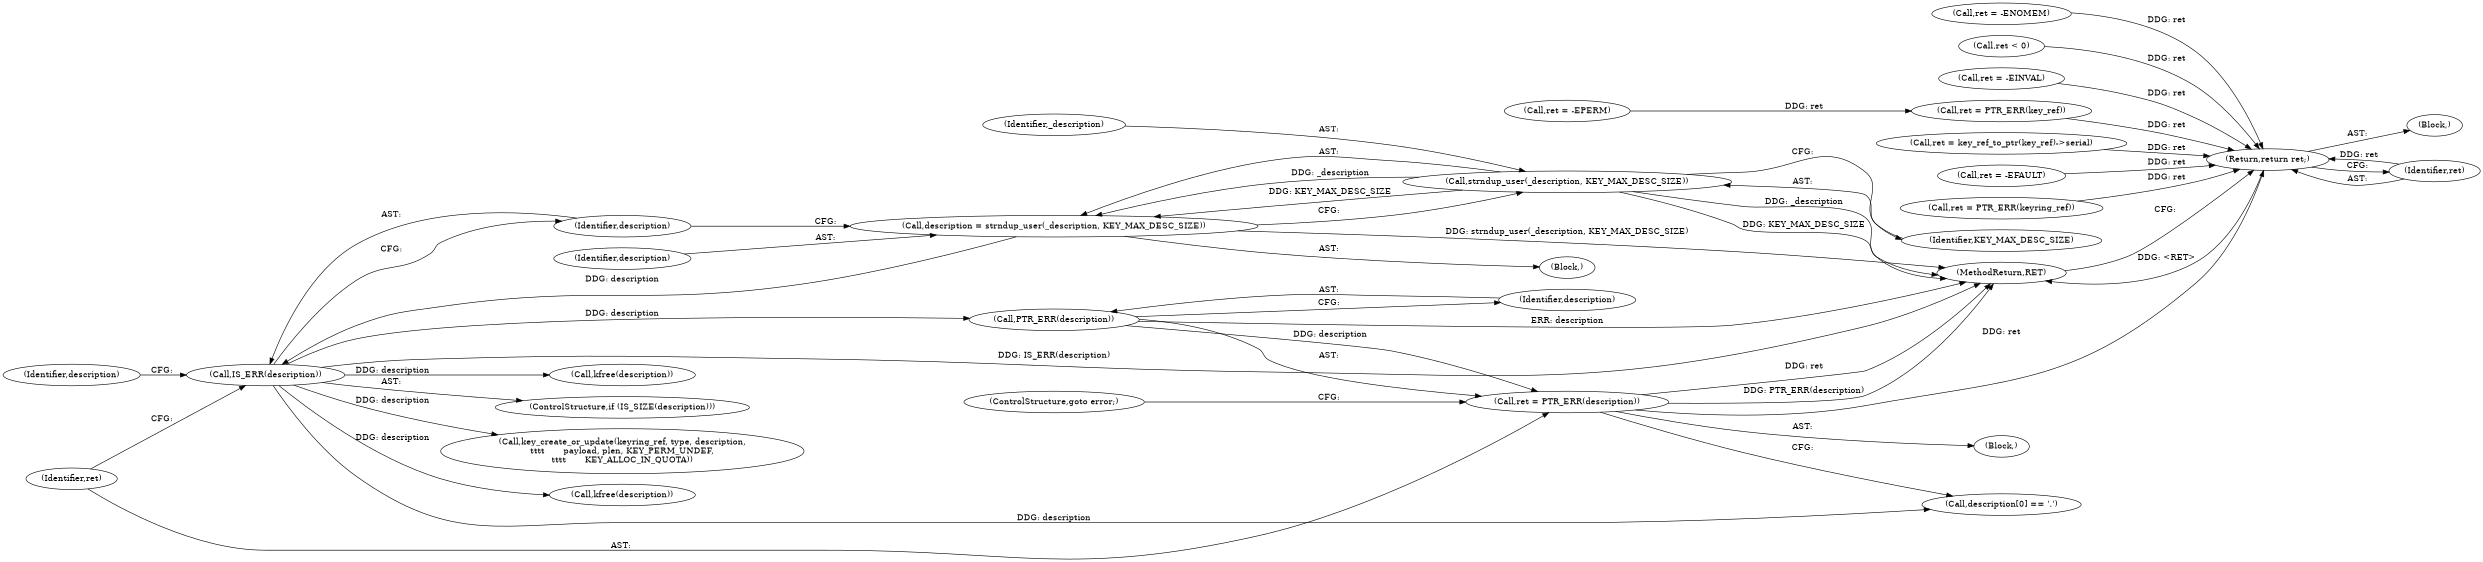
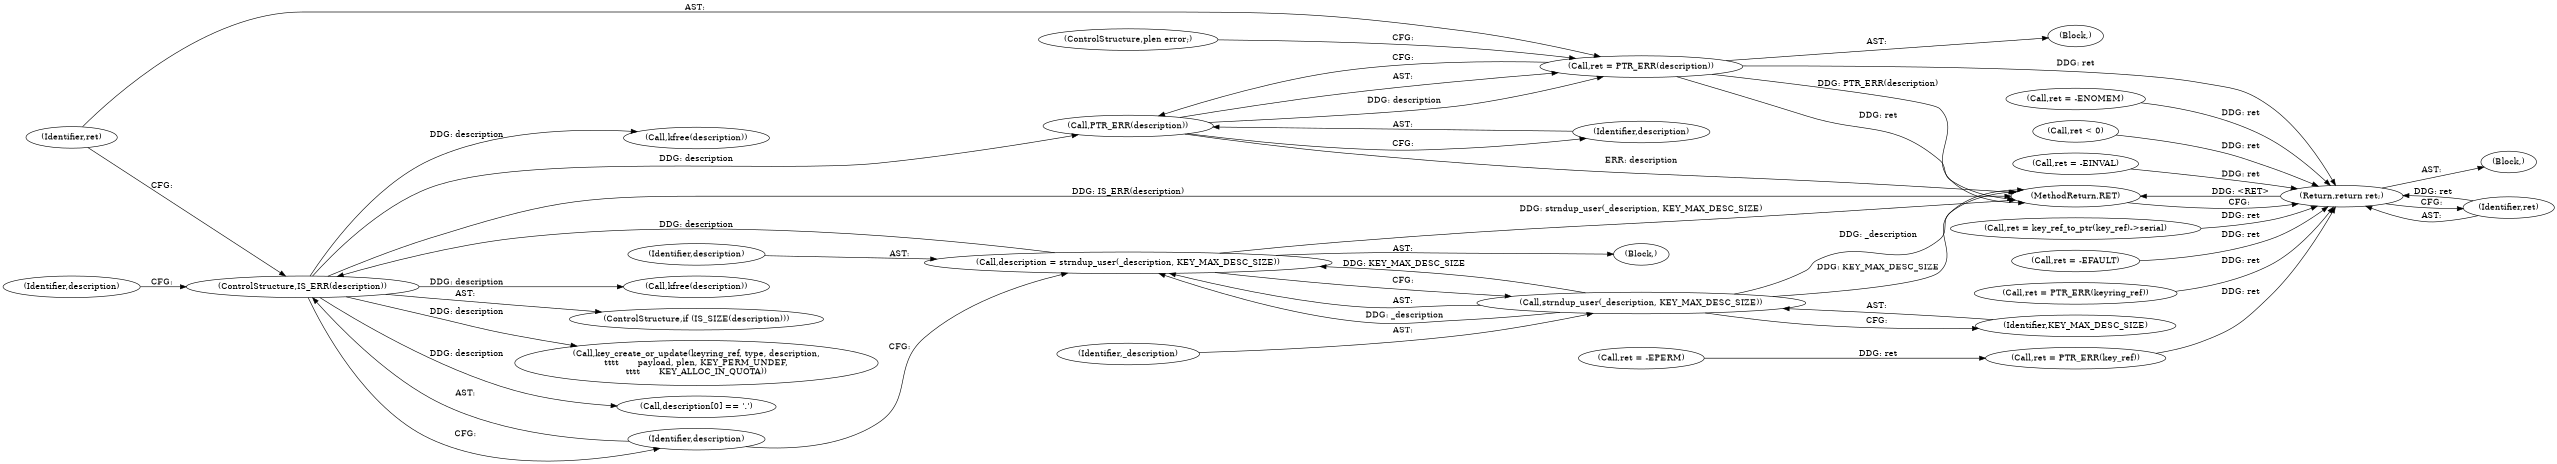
(266, 375) -> (303, 287)
(1054, 402) -> (1128, 40)
(1772, 459) -> (1354, 70)
